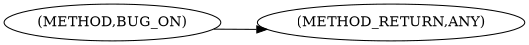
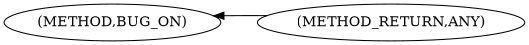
(235, 29) -> (245, 16)
